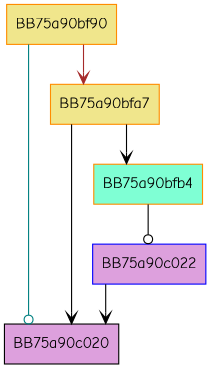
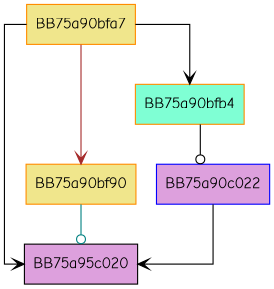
(84, 59) -> (81, 99)
(62, 344) -> (81, 264)
